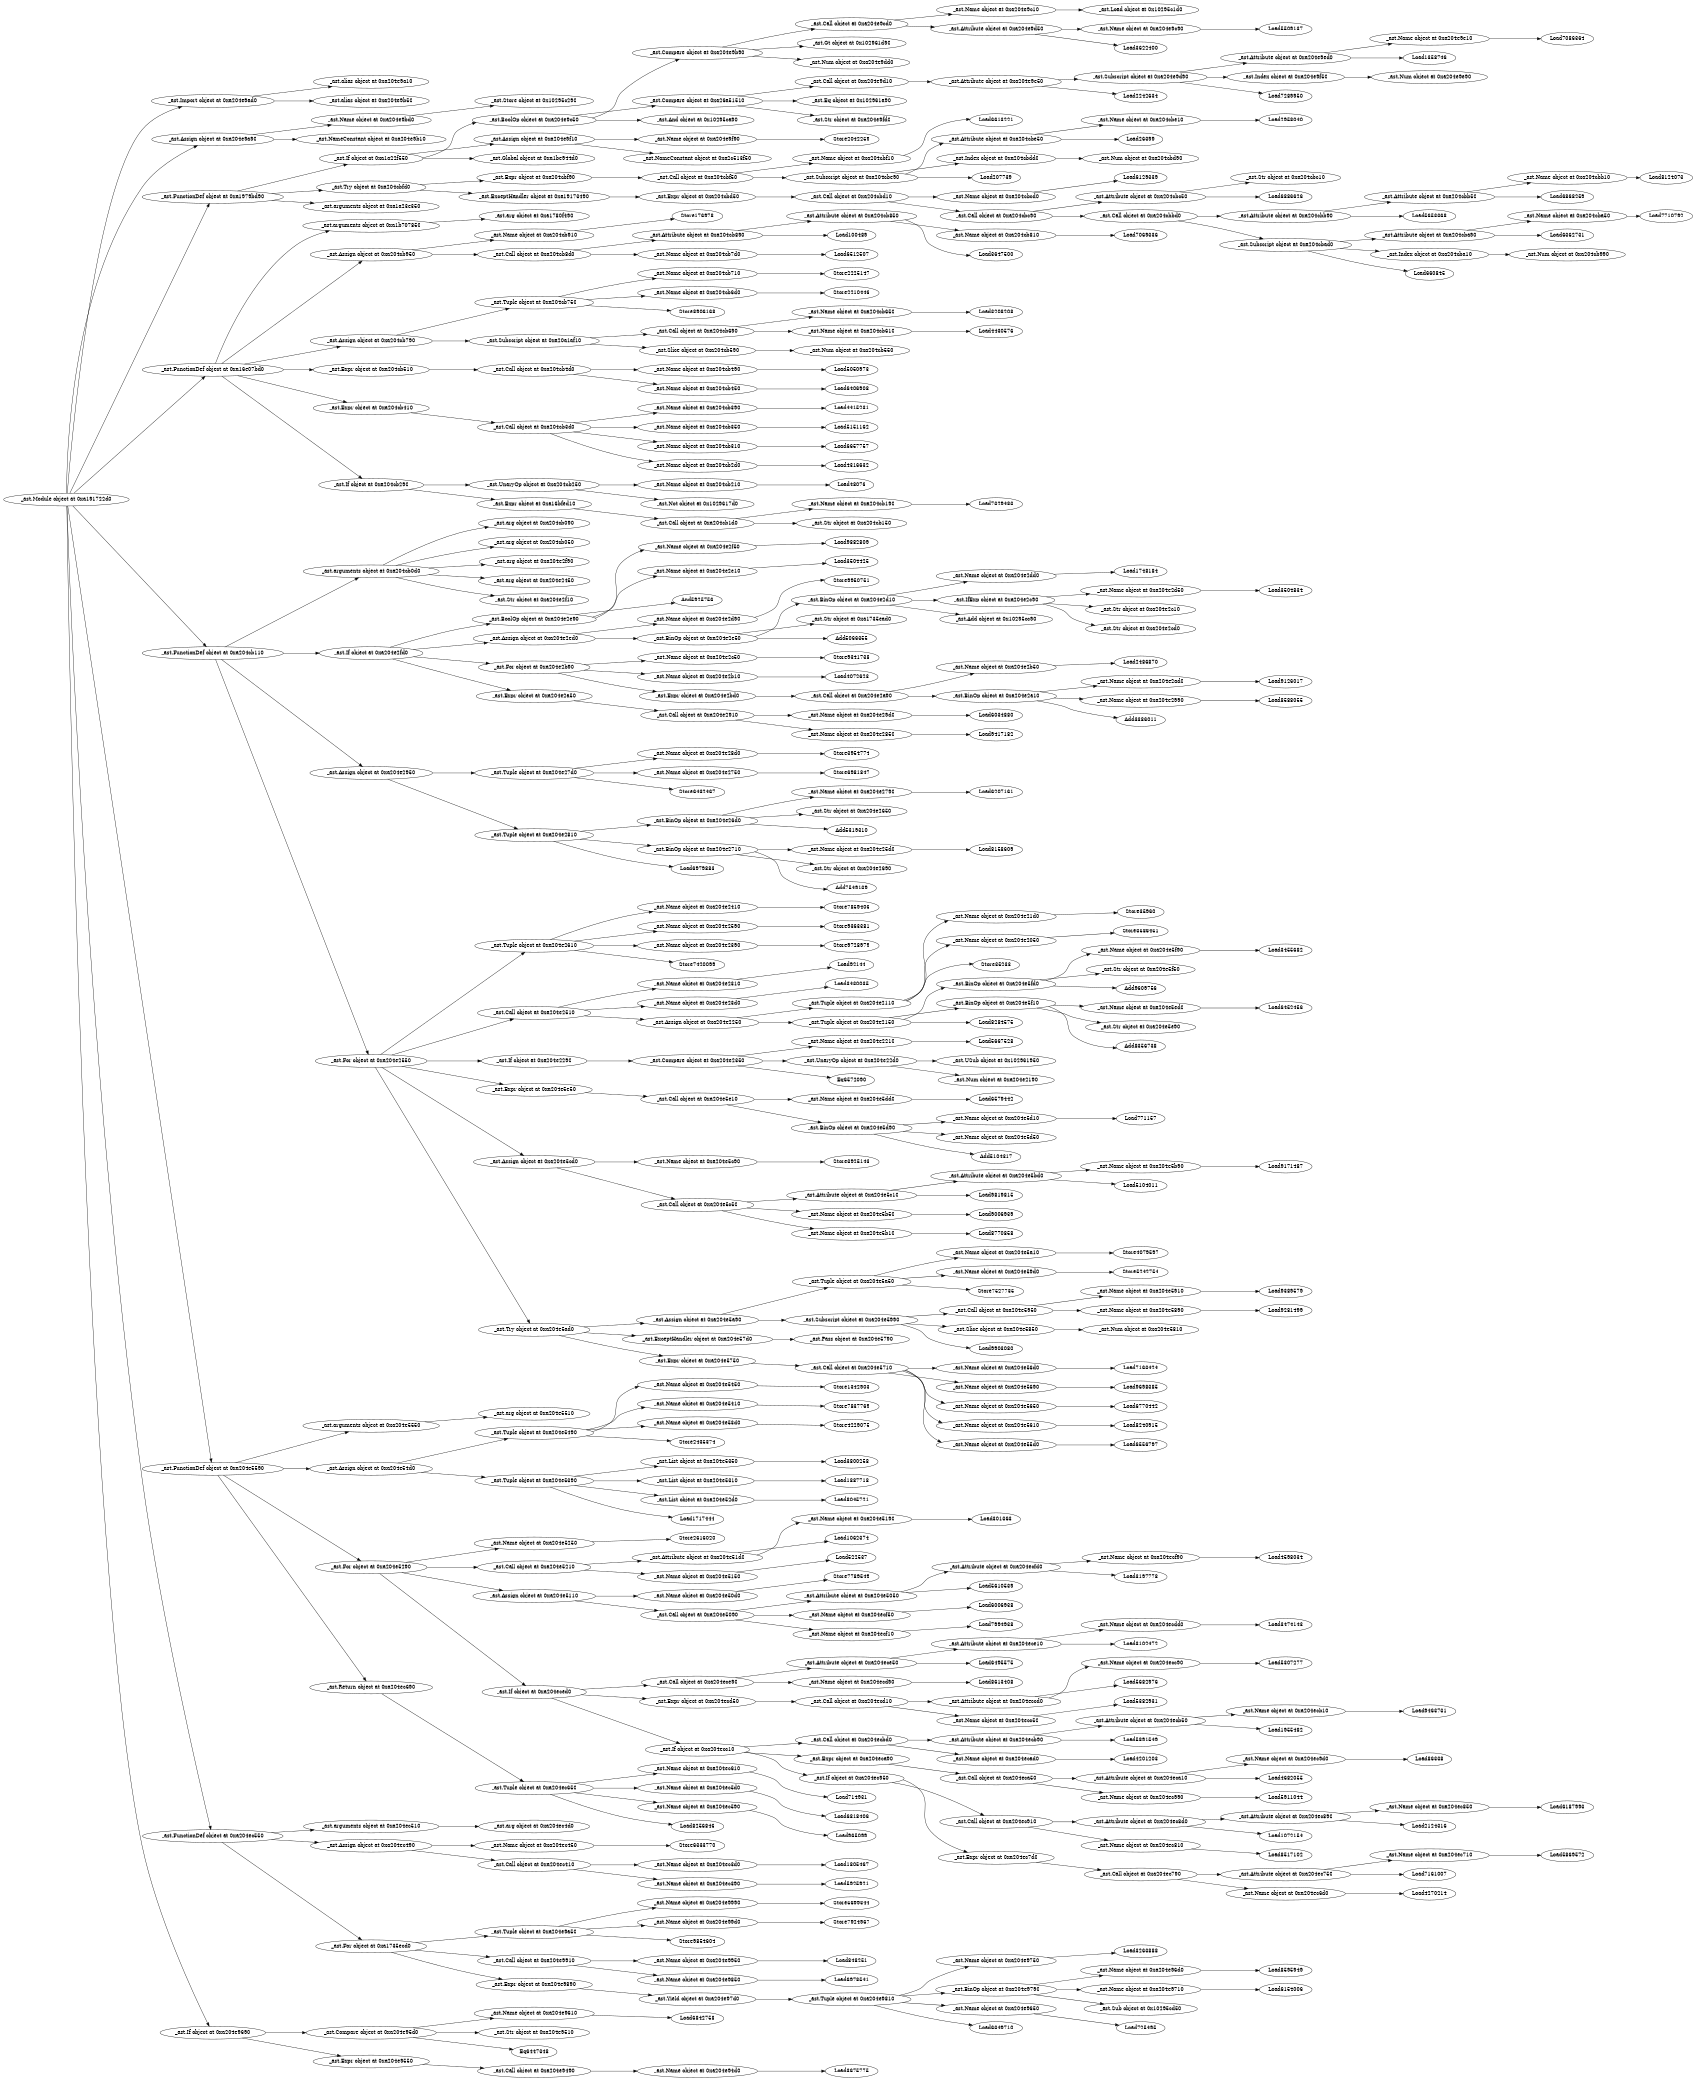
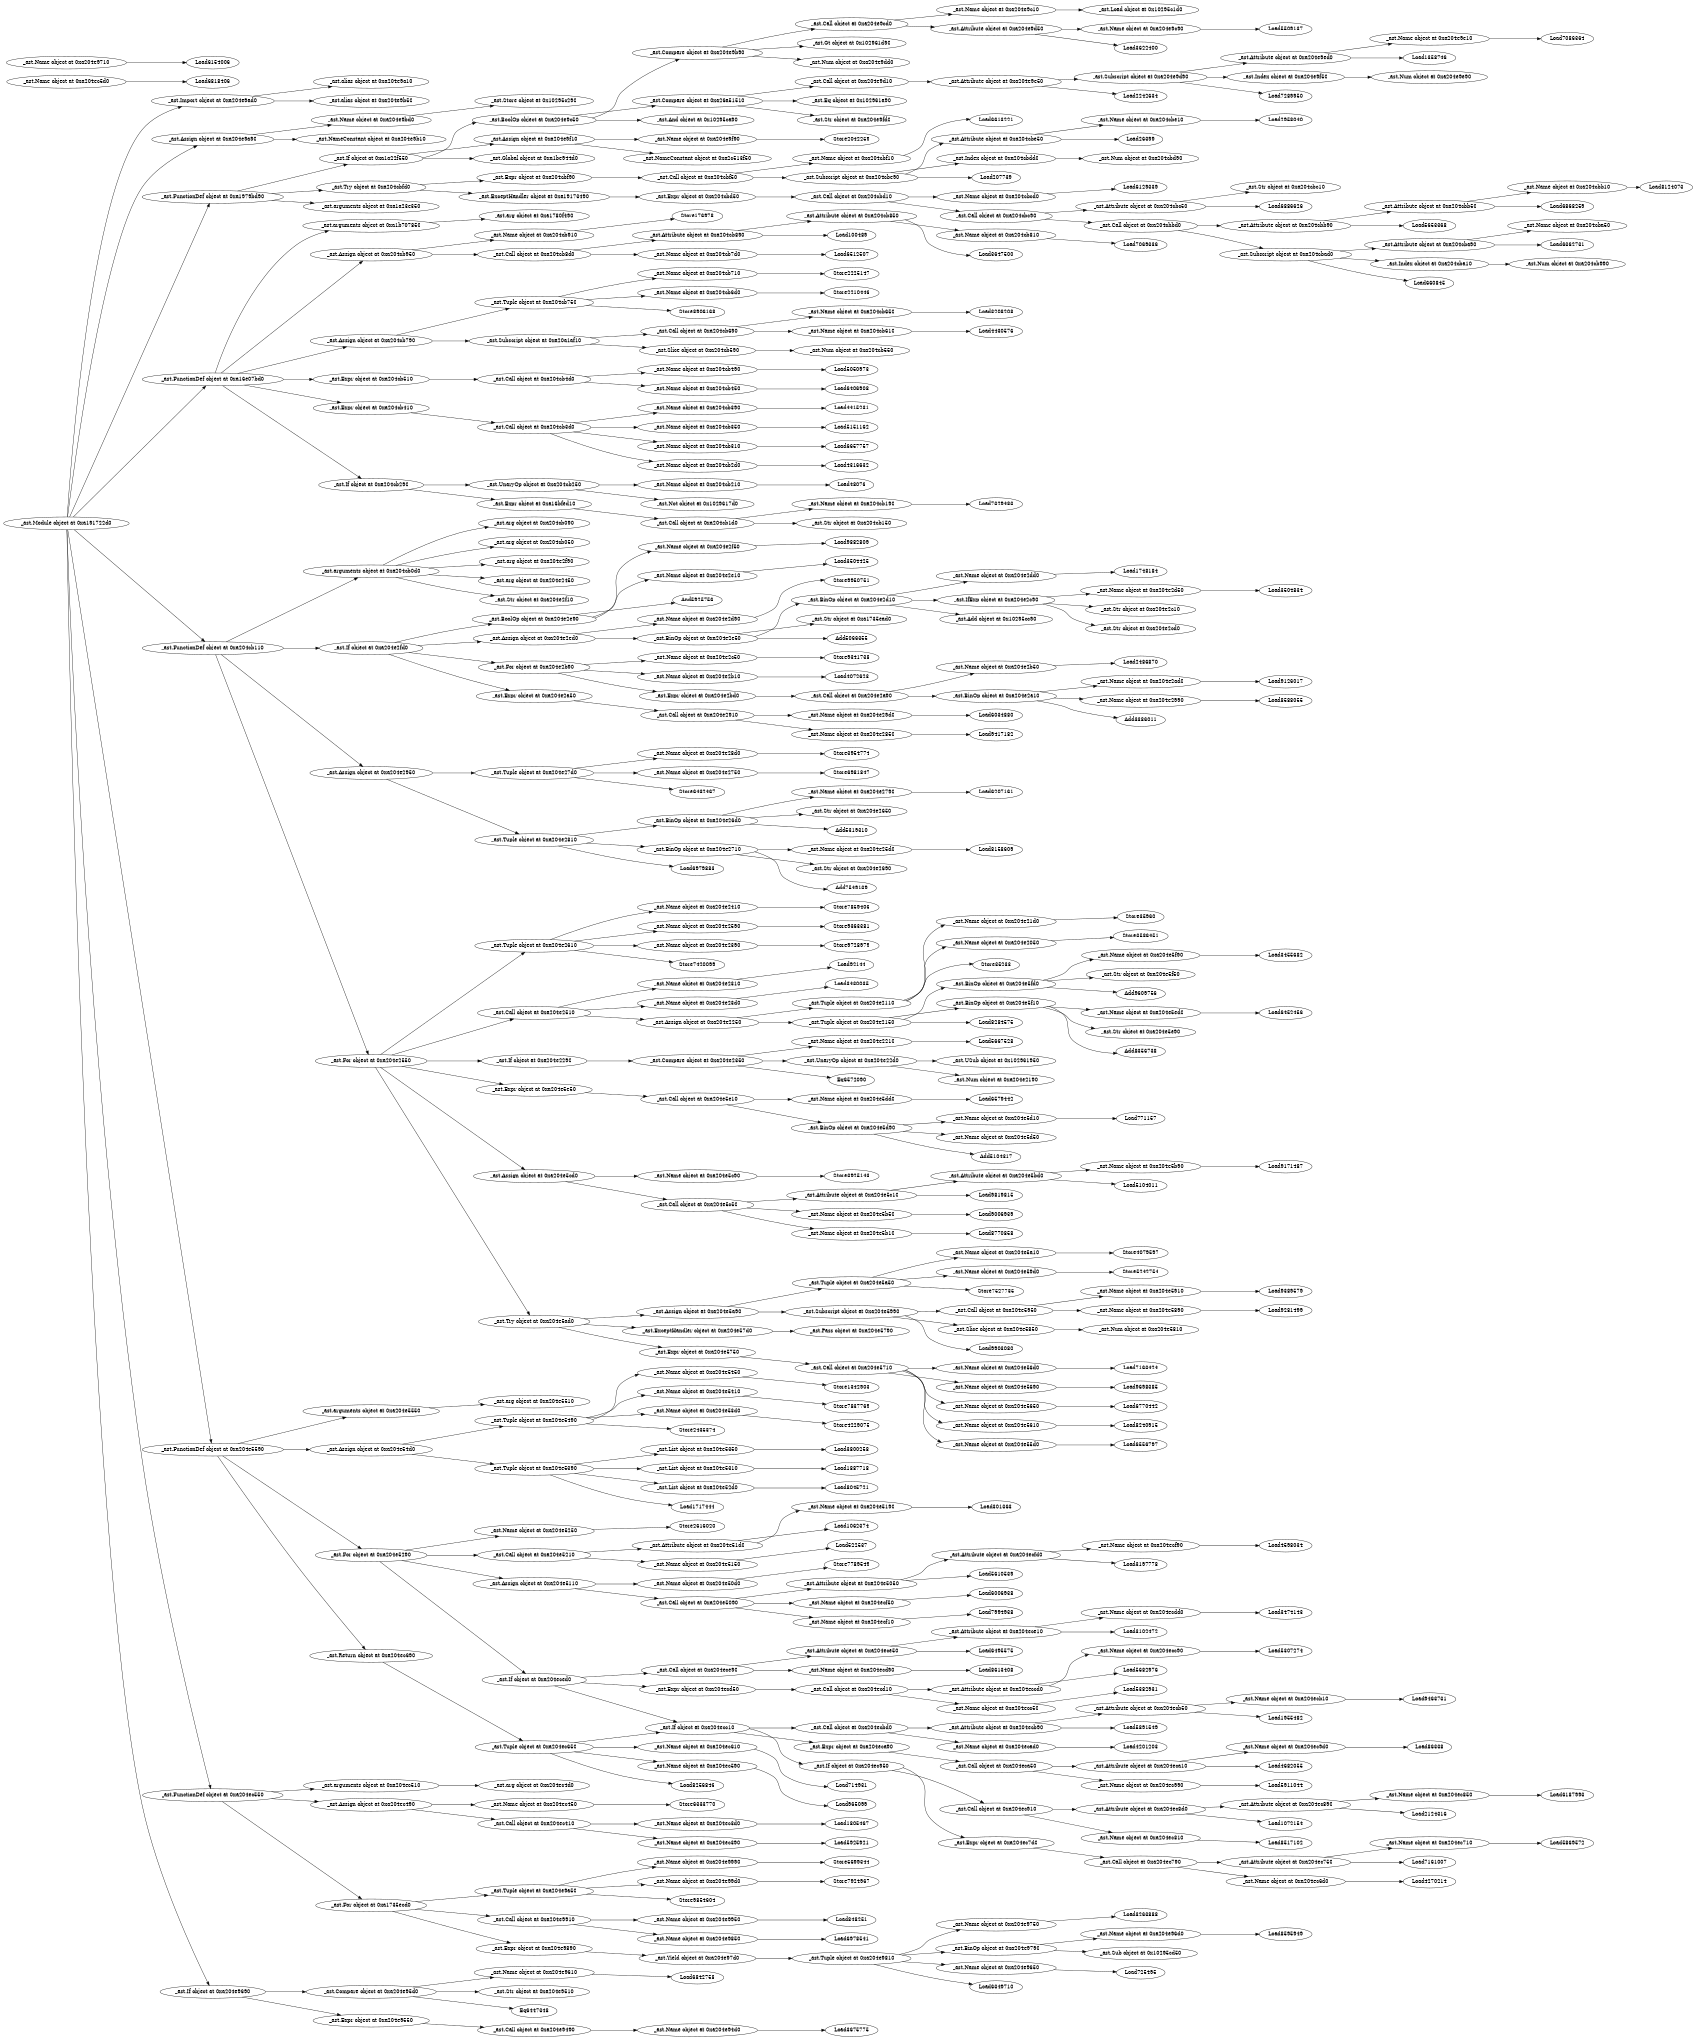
(1666, 216) -> none
(1286, 1663) -> (1286, 1651)
(614, 1788) -> (615, 1738)
(1067, 1990) -> none
